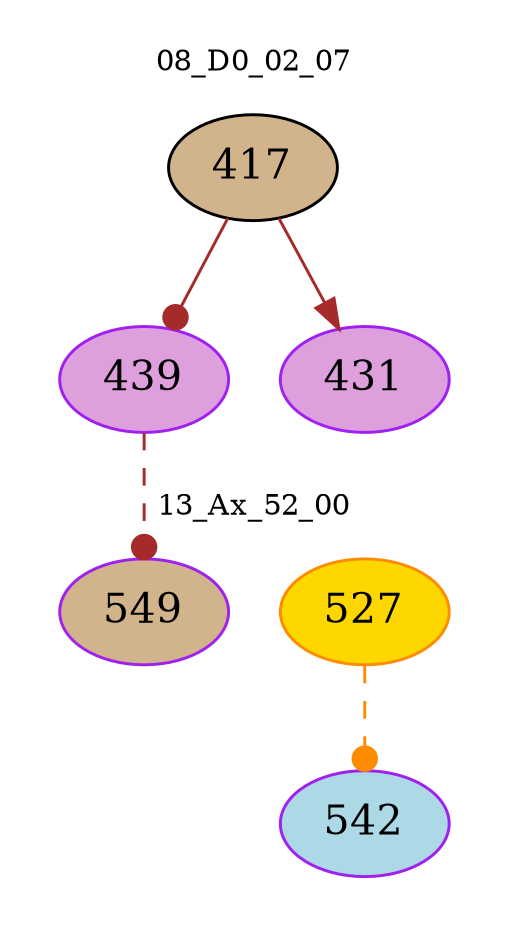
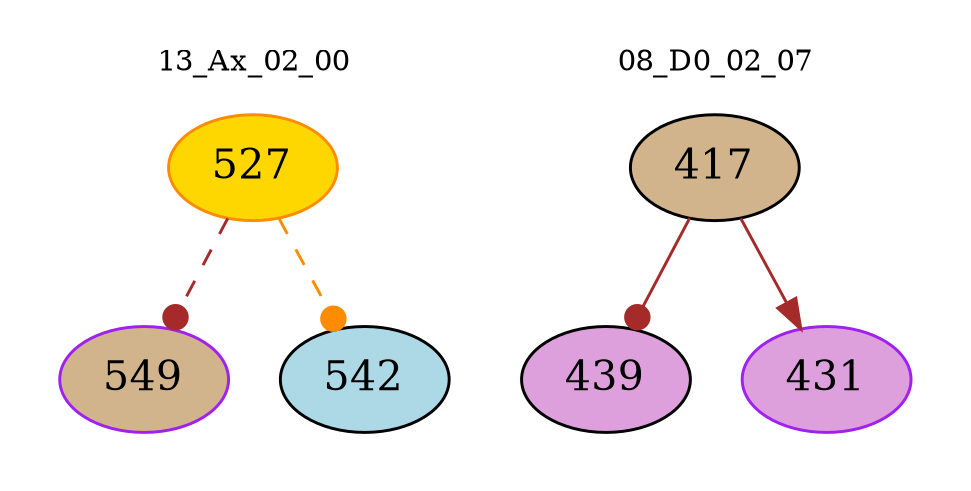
(144, 379) -> (606, 379)
(144, 499) -> (204, 262)
(254, 507) -> (254, 63)
(365, 824) -> (365, 379)
